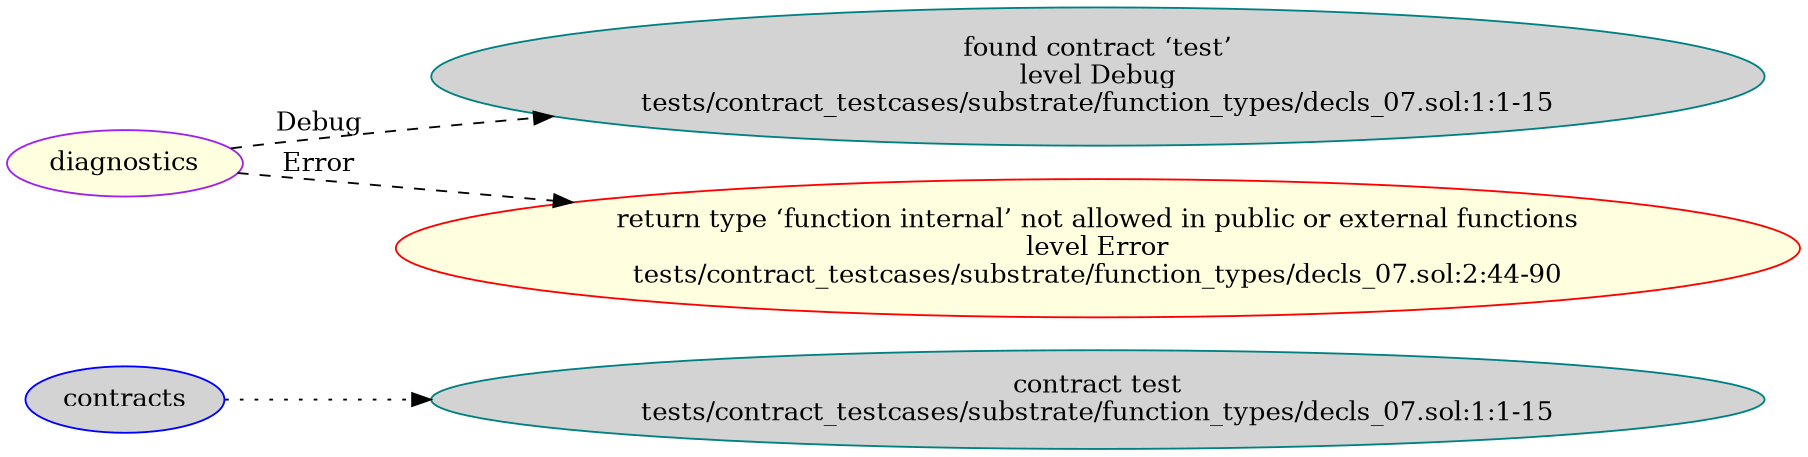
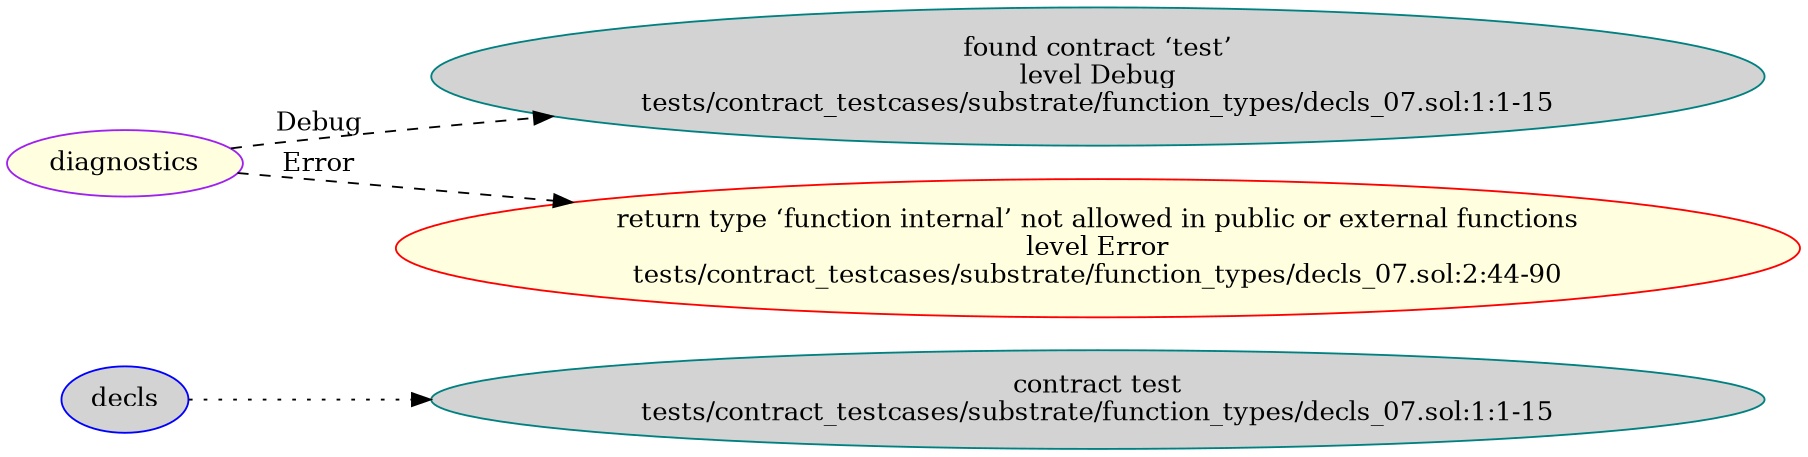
(125, 400) -> (125, 400)
